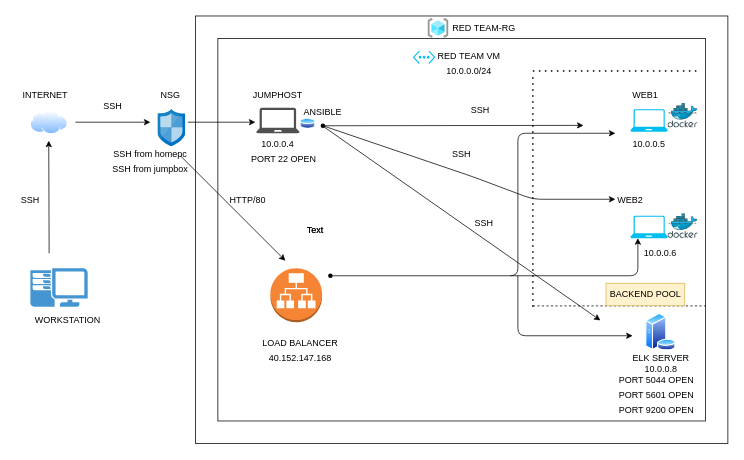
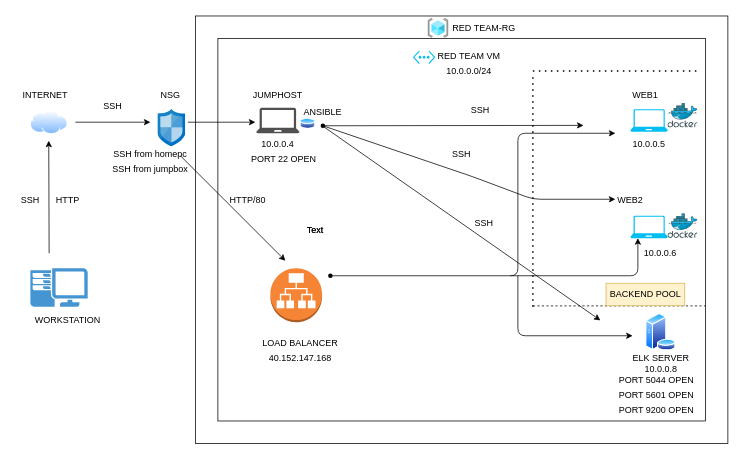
none -> (68, 201)
